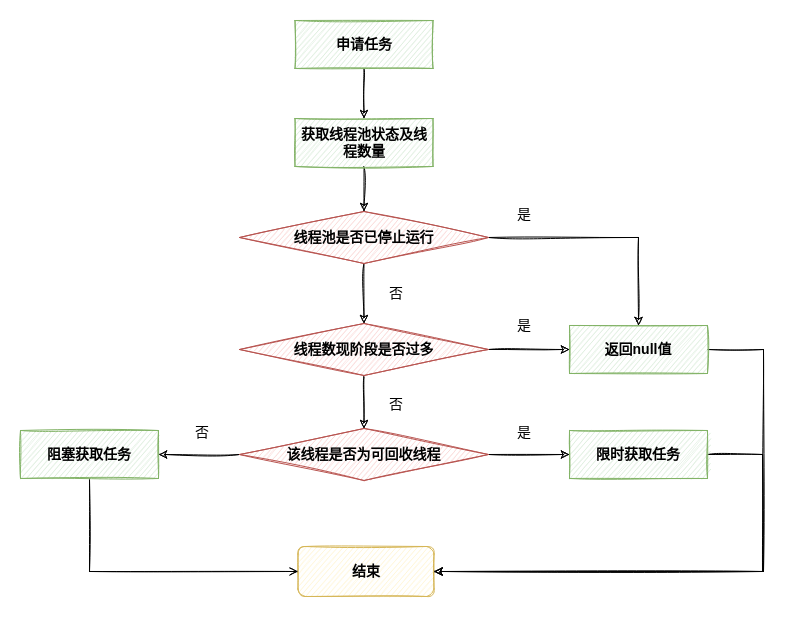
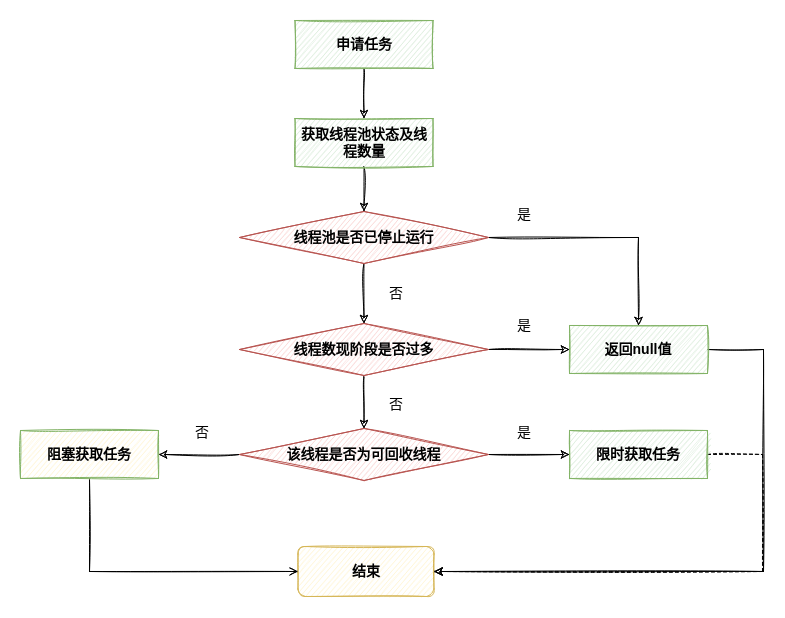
(90, 455) -> (90, 455)
(736, 455) -> (736, 455)
